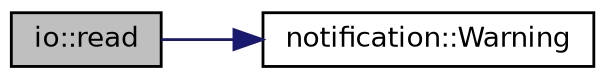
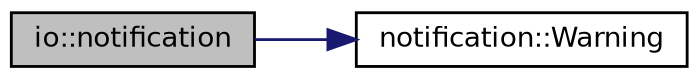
(86, 40) -> (133, 40)
